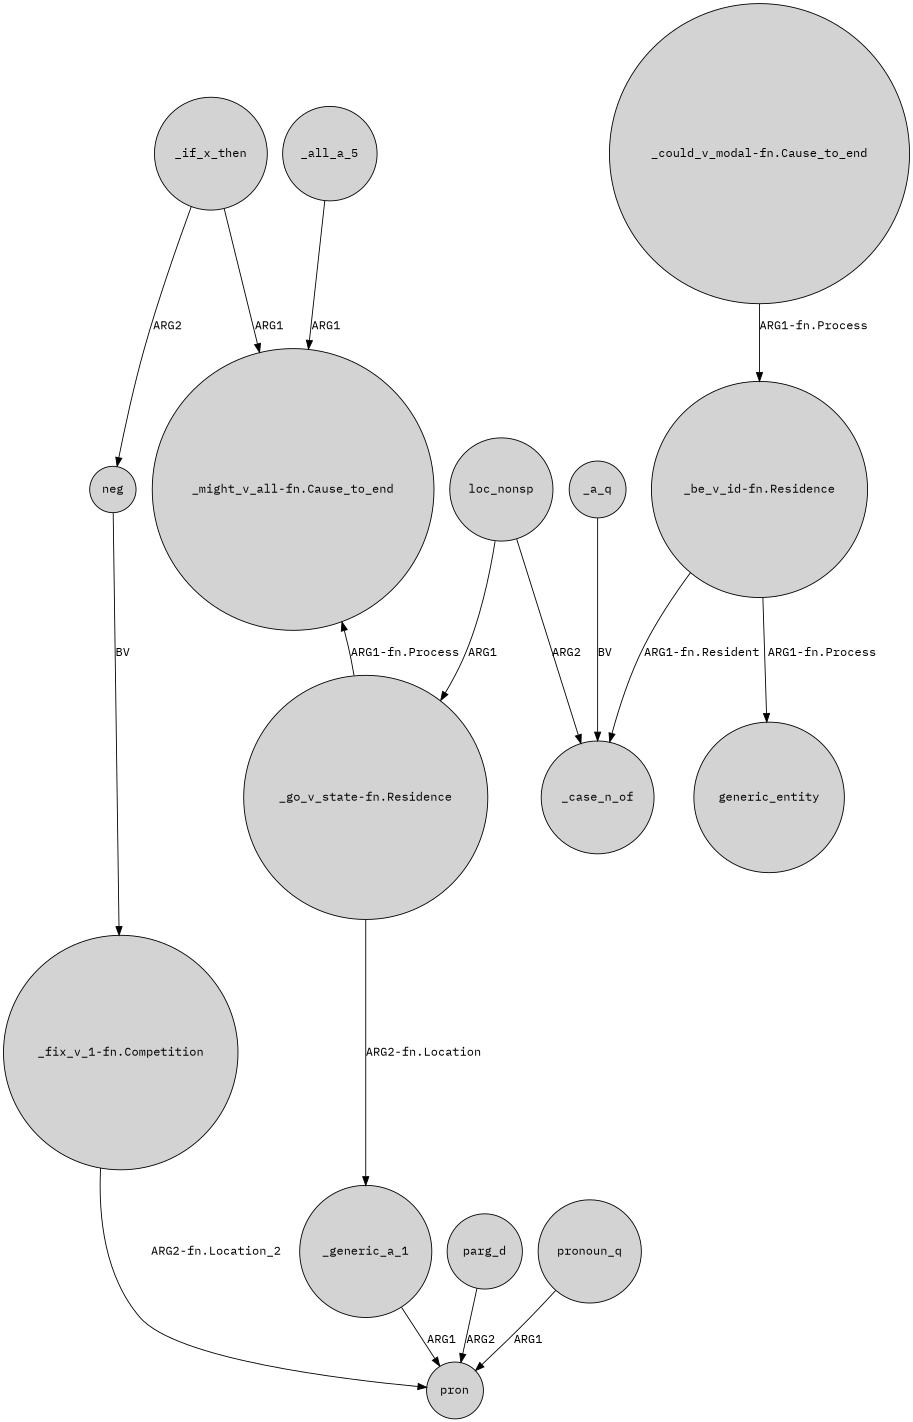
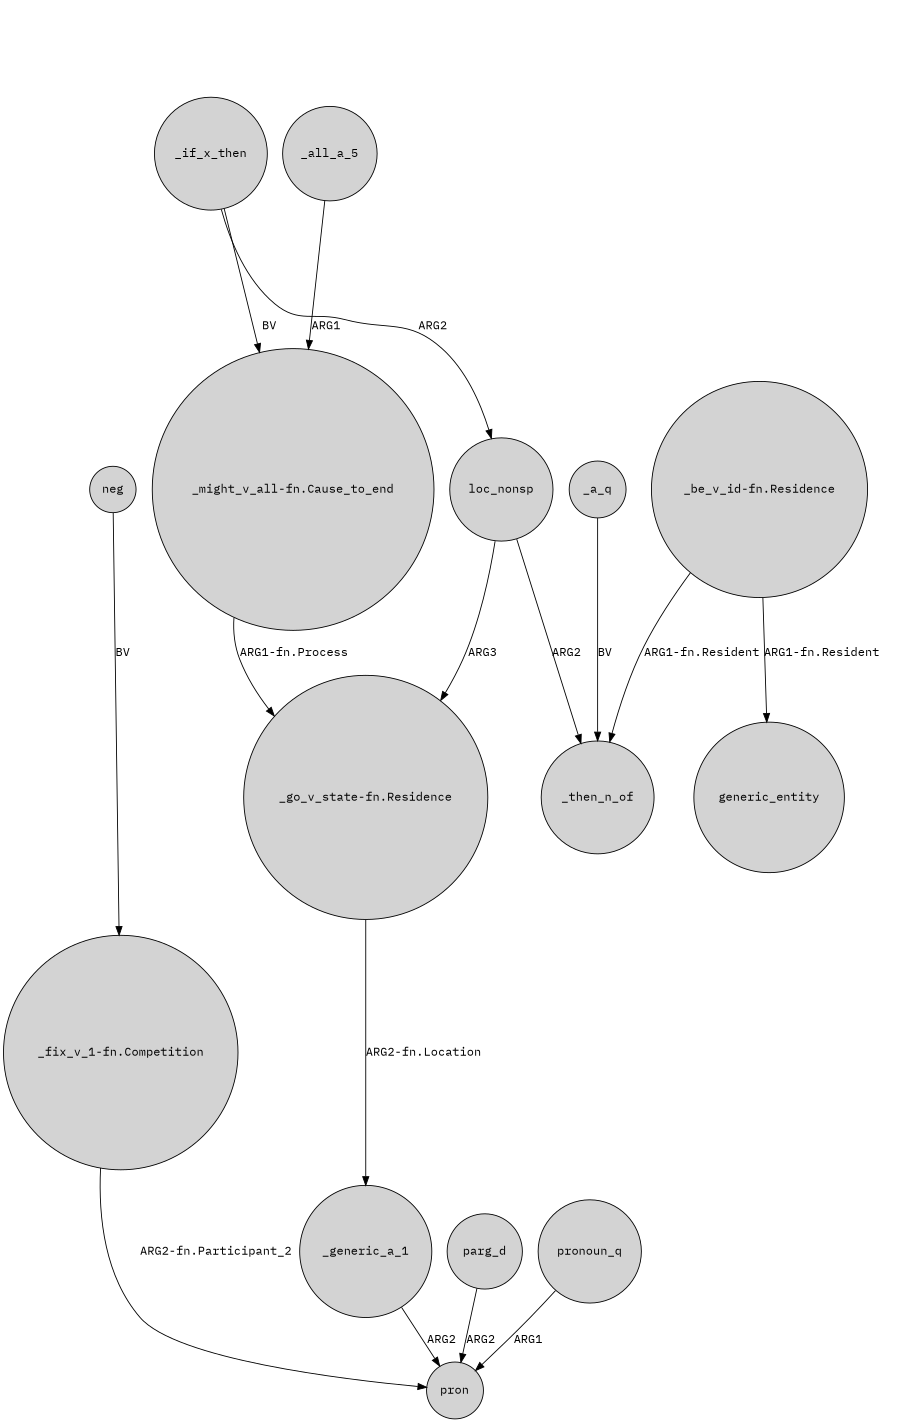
(760, 154) -> none
(270, 326) -> (270, 326)
(150, 331) -> (352, 321)
(350, 653) -> (243, 666)
(483, 653) -> (483, 653)
(822, 653) -> (822, 653)
(598, 797) -> (598, 797)
(216, 1251) -> (216, 1251)
(442, 1340) -> (442, 1340)
